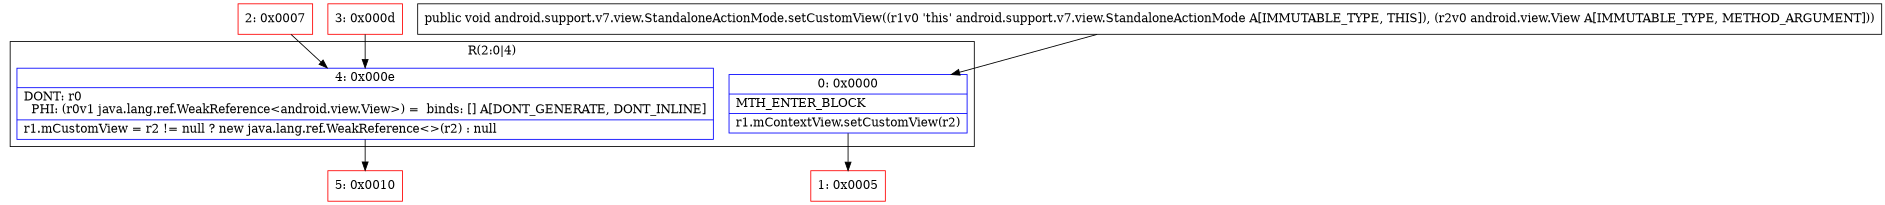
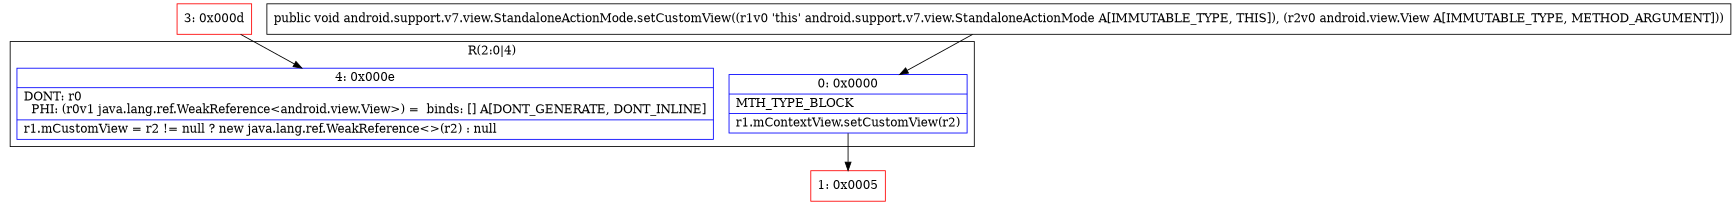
(275, 19) -> none
(801, 103) -> (795, 103)
(365, 186) -> none
